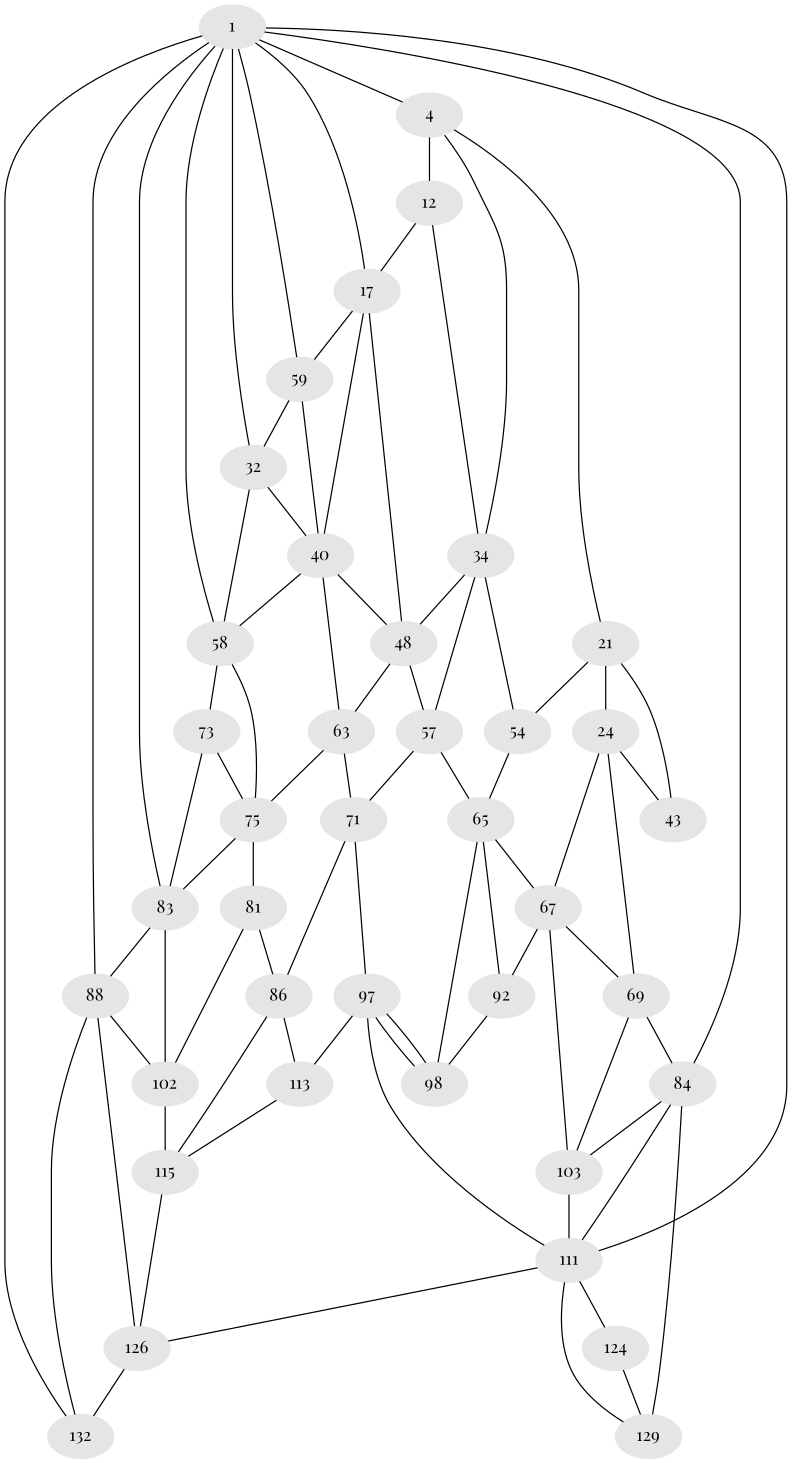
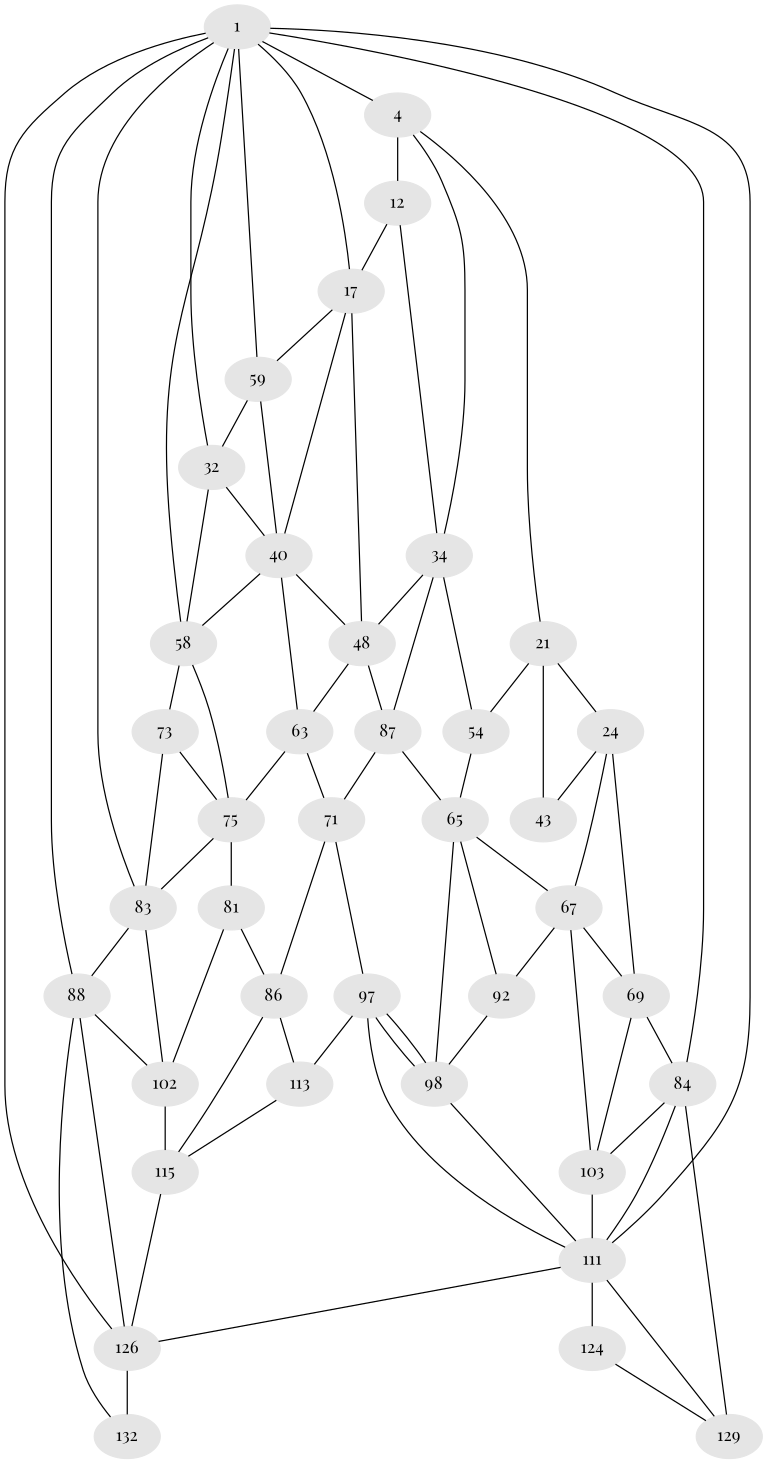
(5, 679) -> (5, 637)
(429, 732) -> (388, 732)
none -> (513, 1172)
